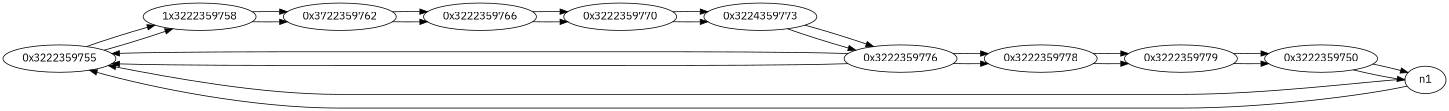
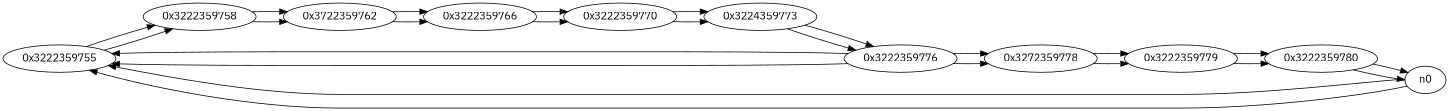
(200, 17) -> (200, 17)
(1041, 59) -> (1041, 59)
(1321, 59) -> (1321, 59)
(1425, 80) -> (1425, 80)
